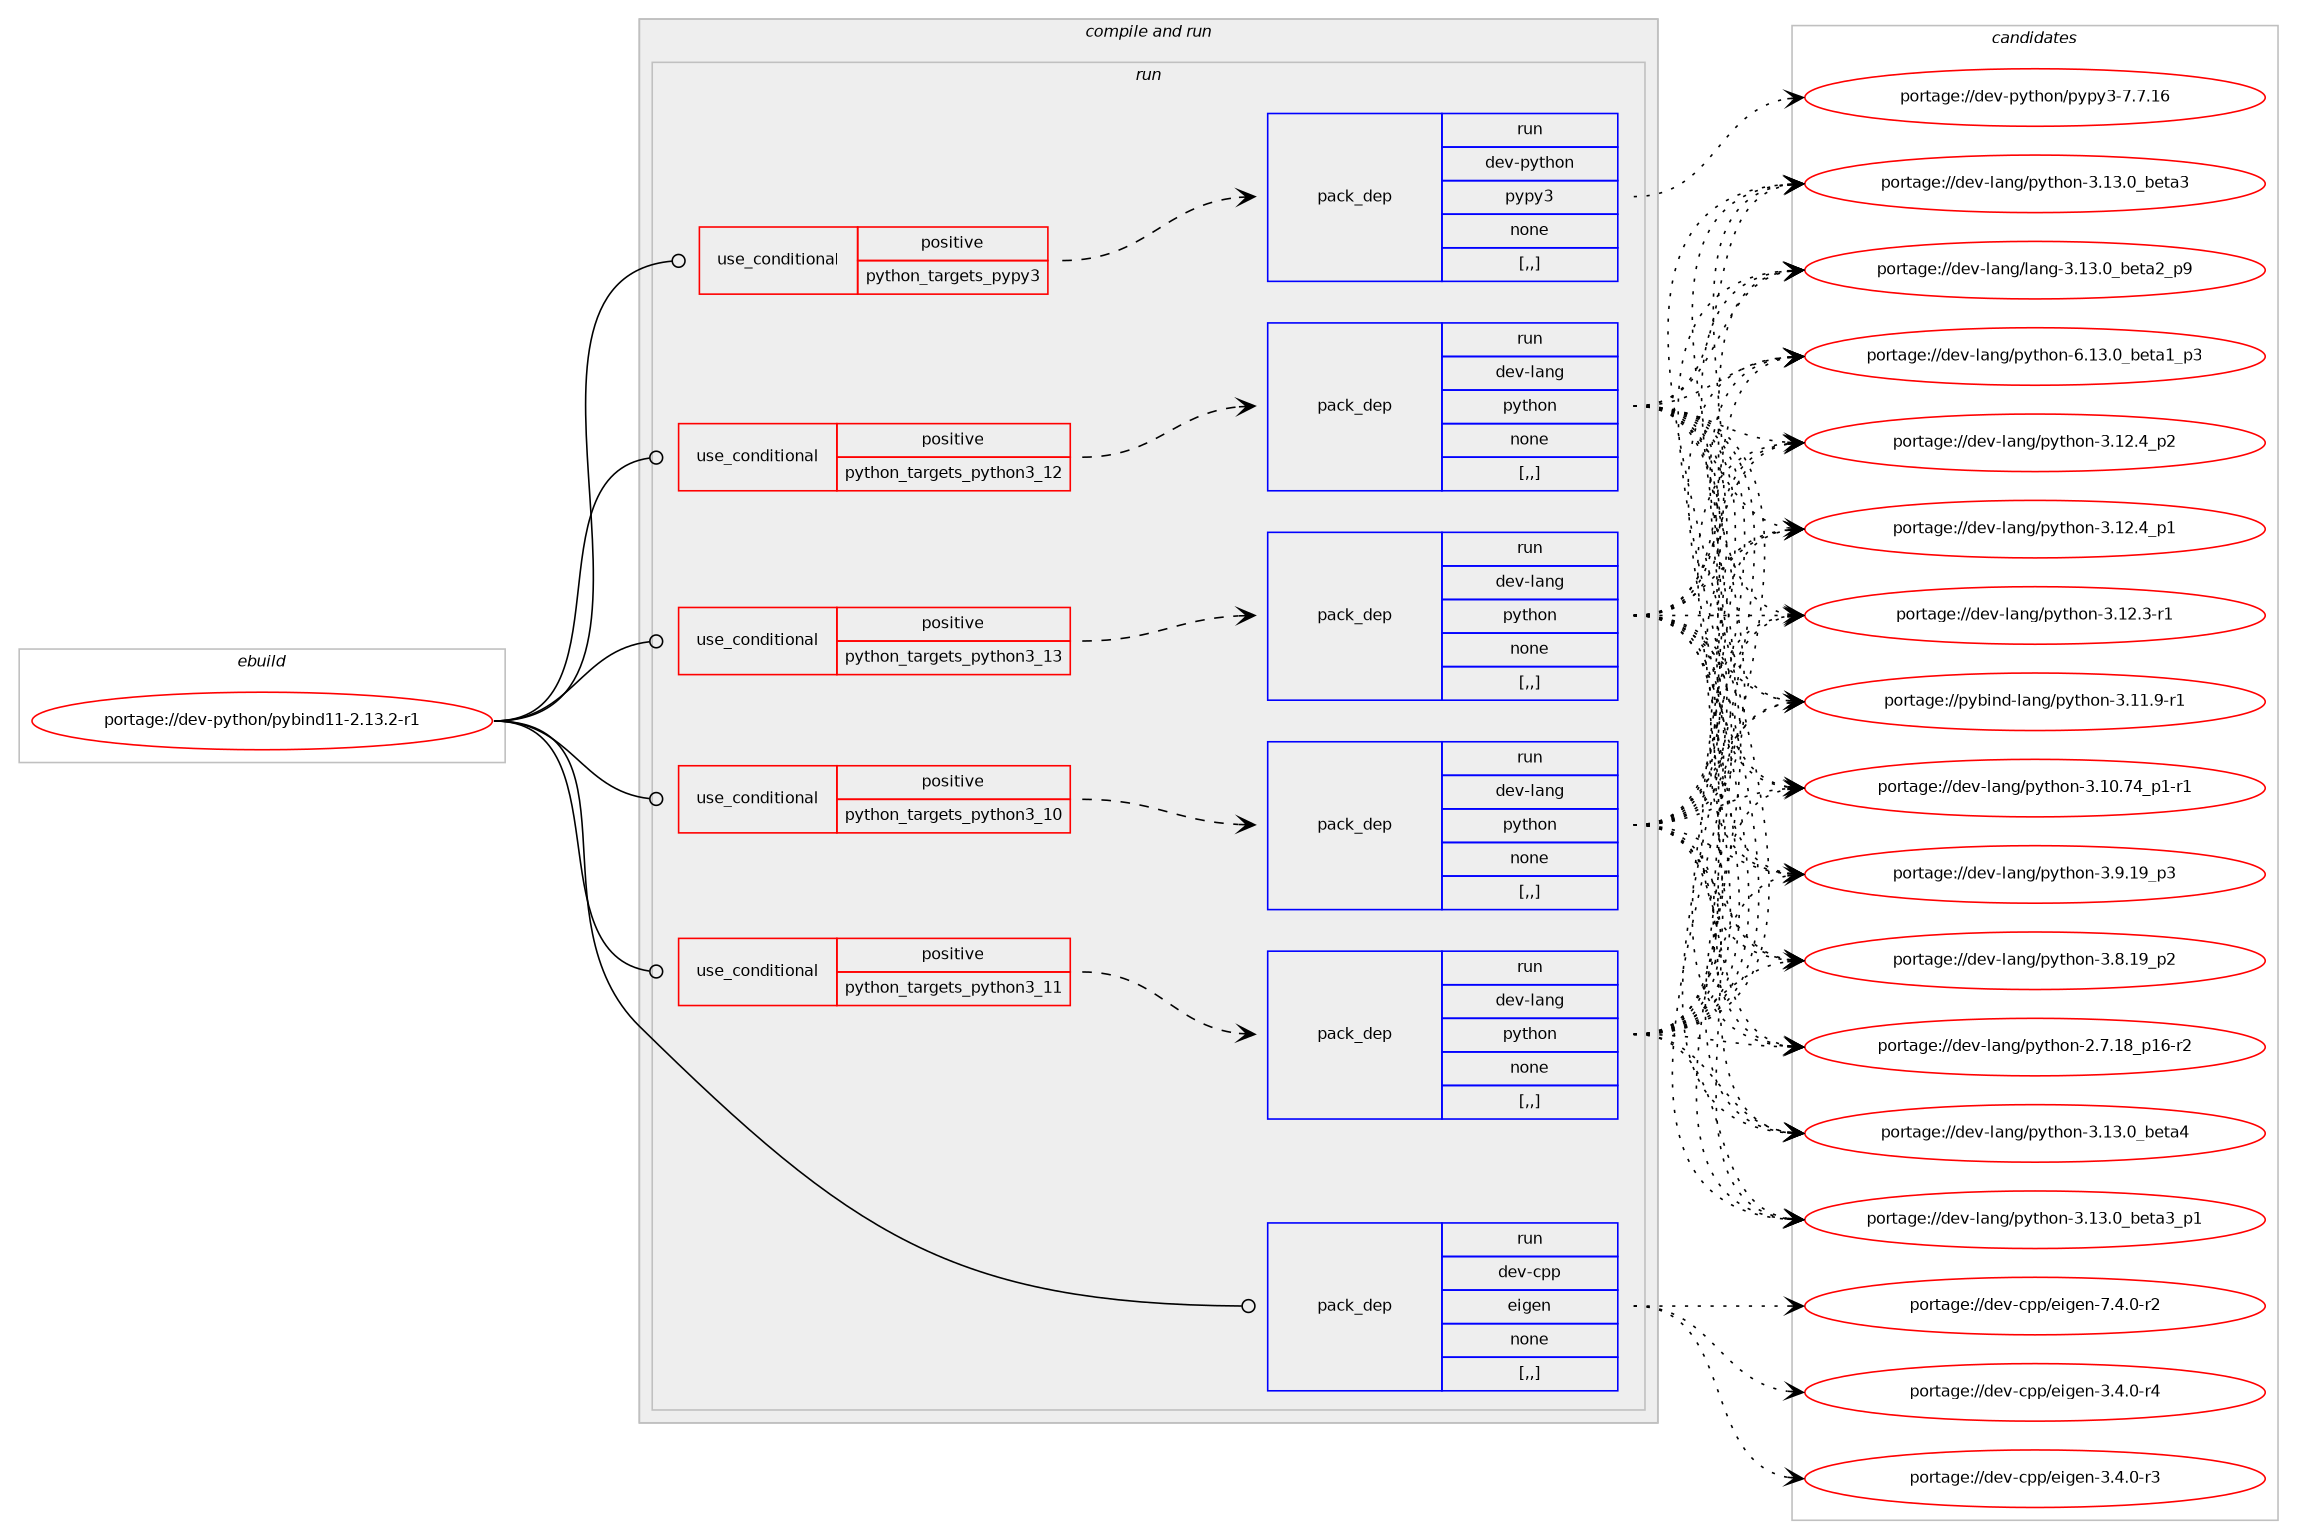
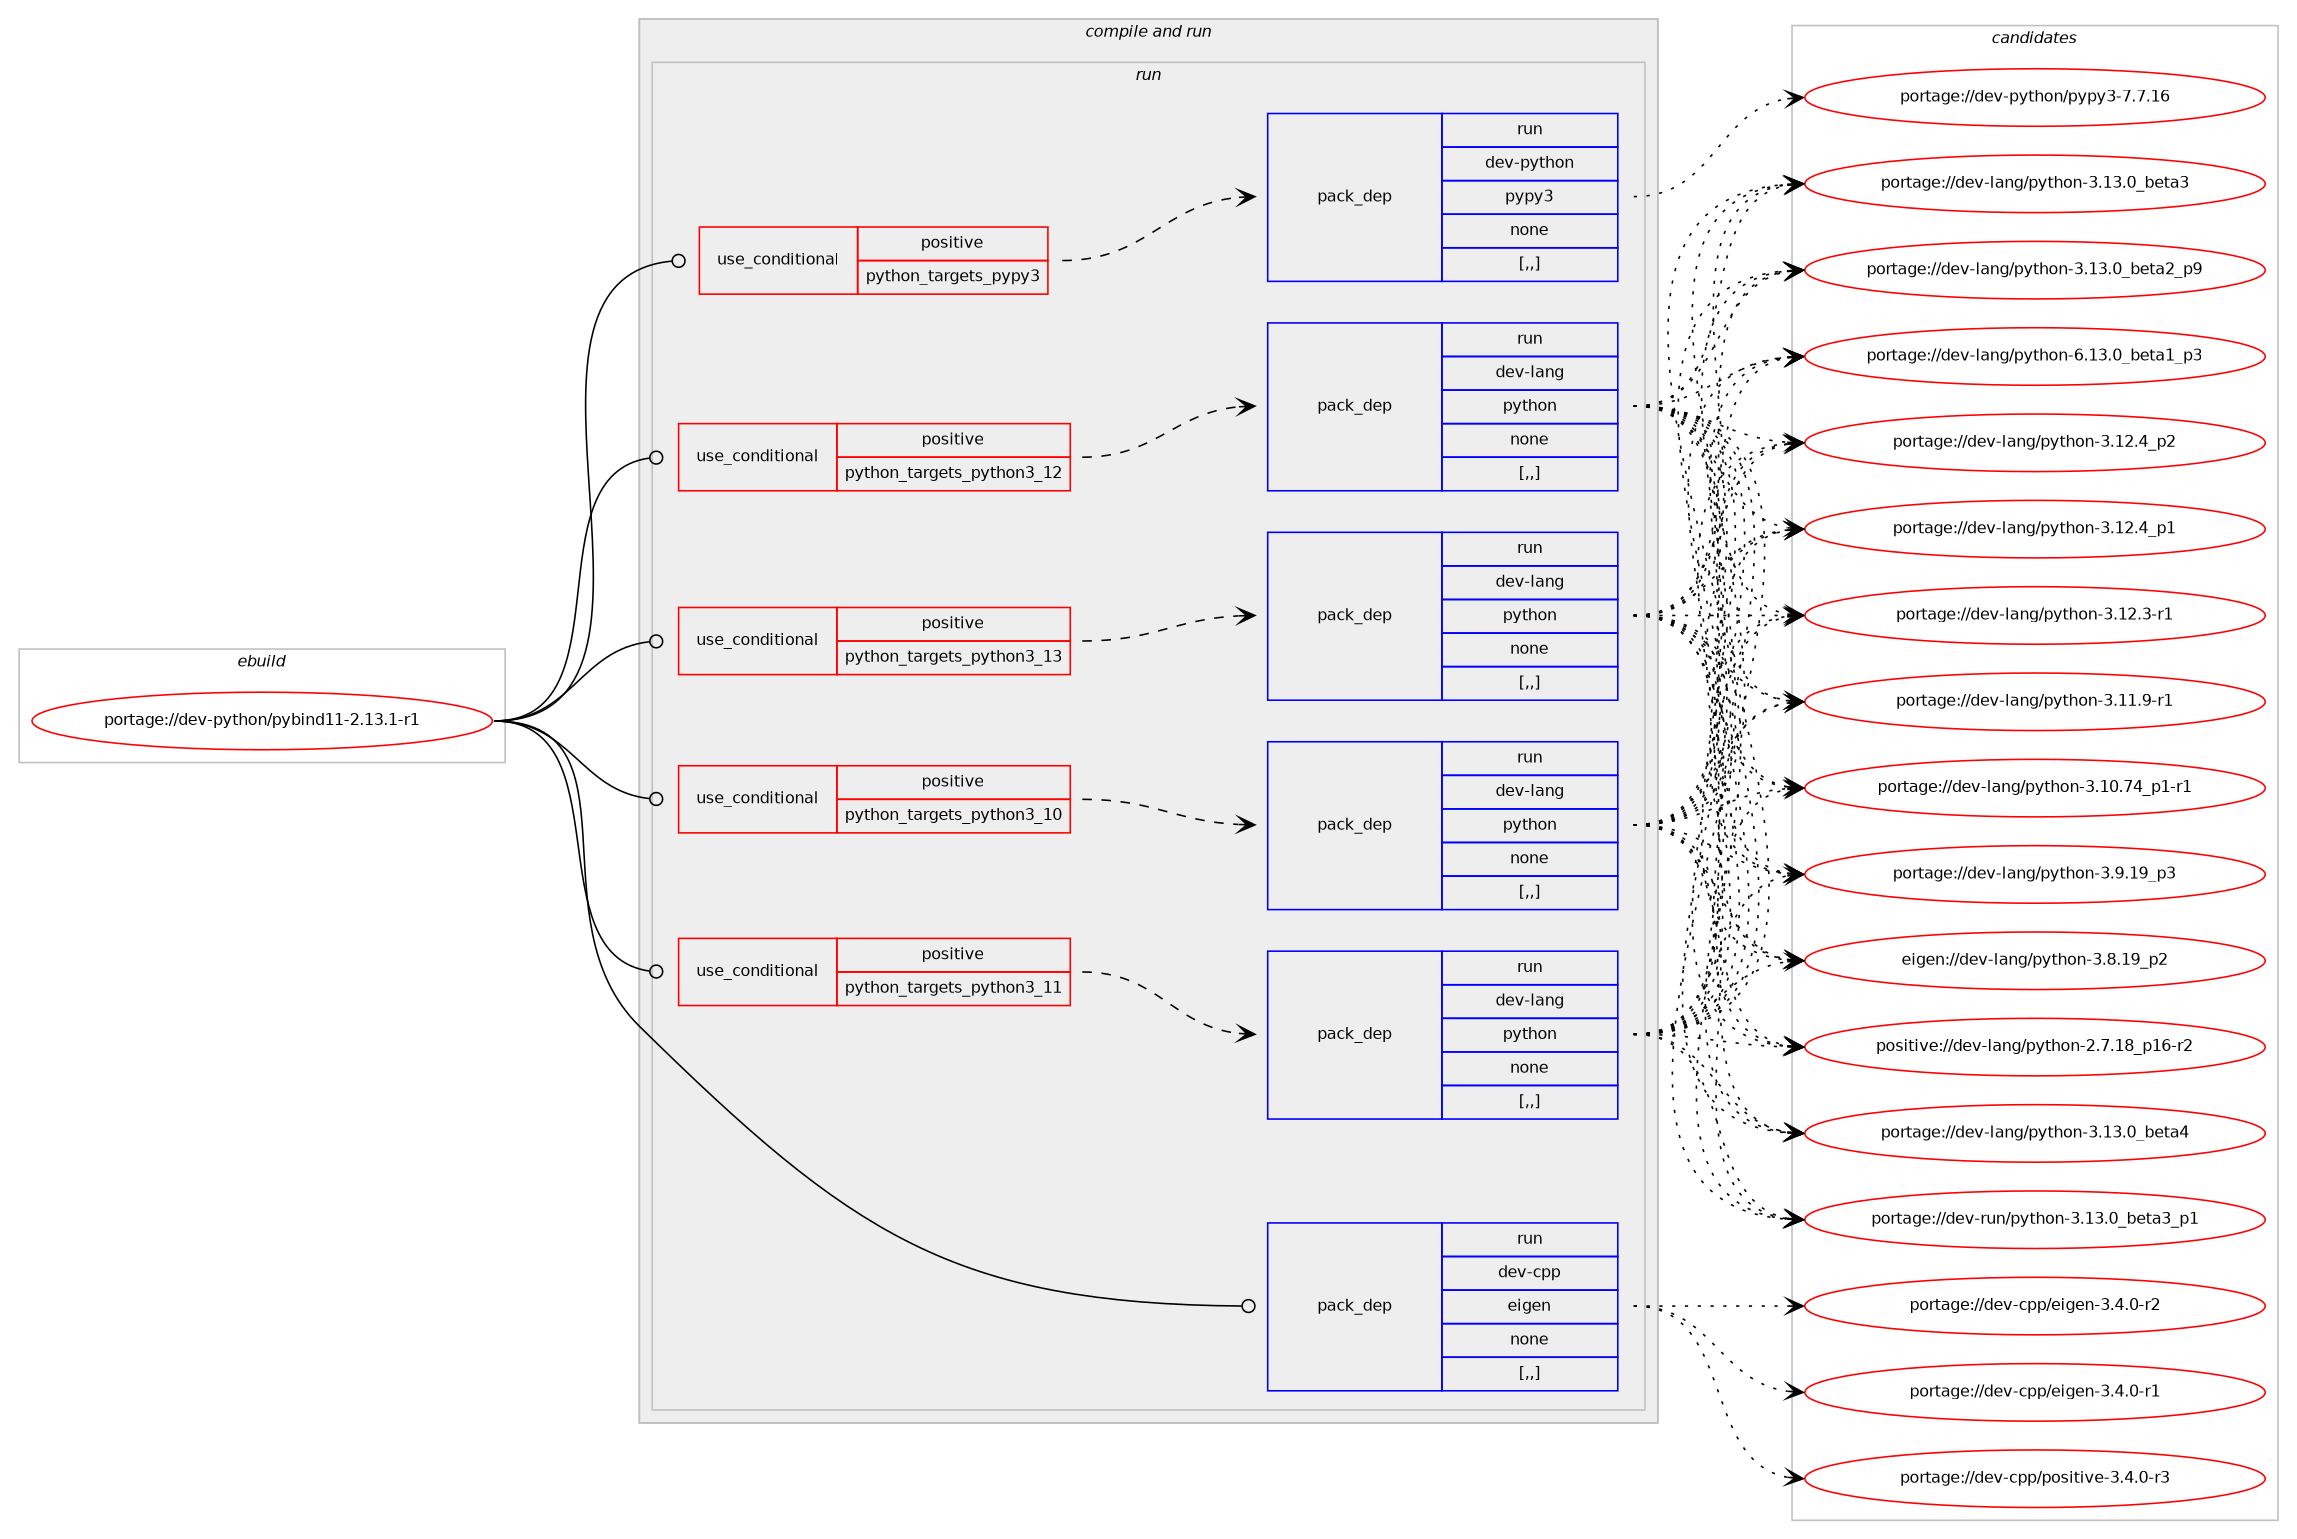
(2035, 270) -> (2035, 270)
(2035, 702) -> (2035, 702)
(262, 721) -> (262, 721)
(2035, 961) -> (2035, 961)
(2035, 1047) -> (2035, 1047)
(2035, 1220) -> (2035, 1220)
(2035, 1306) -> (2035, 1306)
(2035, 1392) -> (2035, 1392)
(2035, 1479) -> (2035, 1479)
